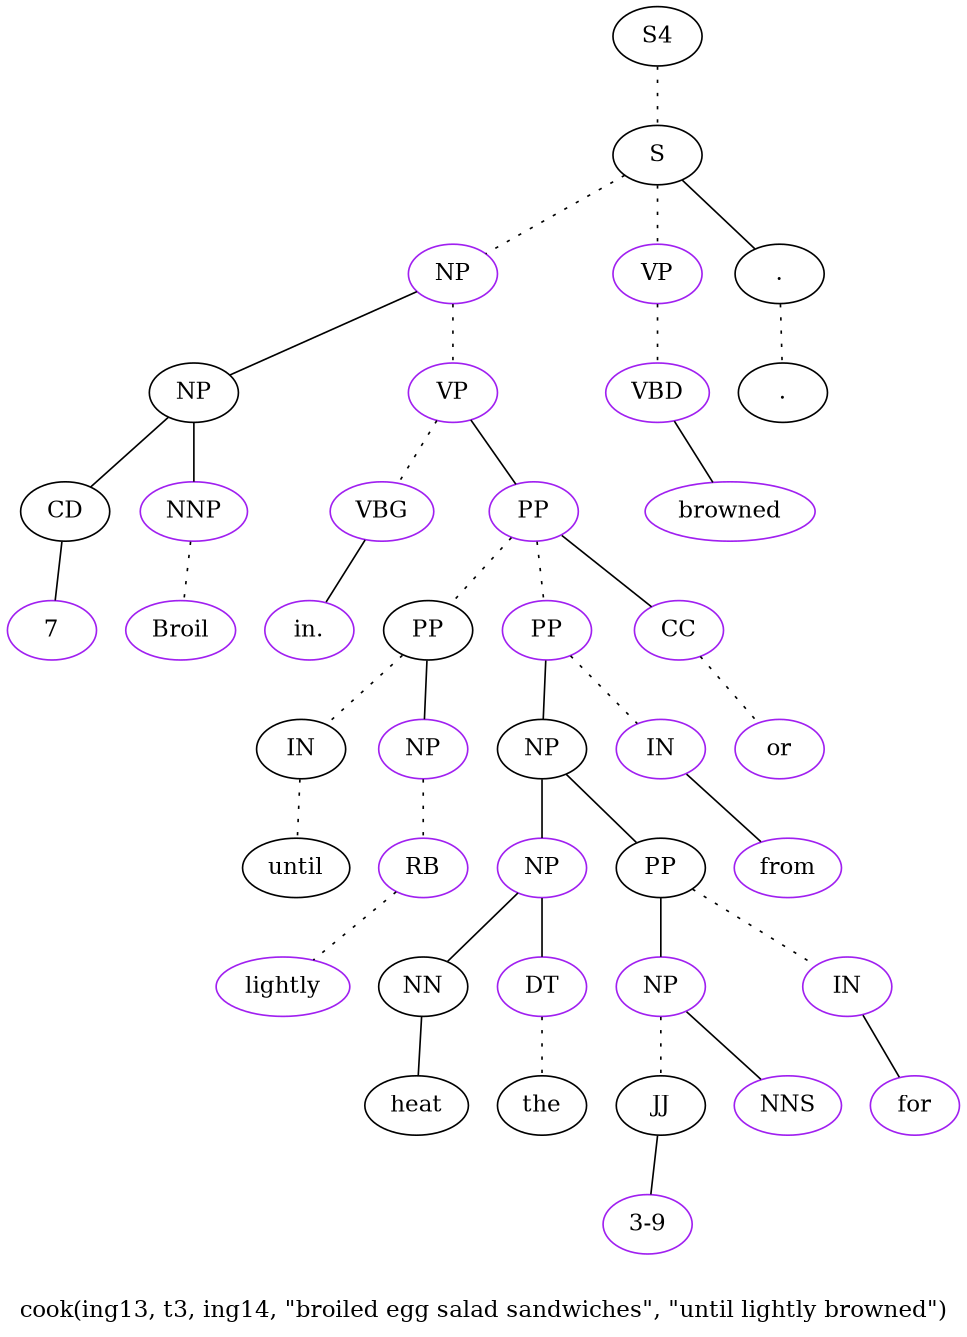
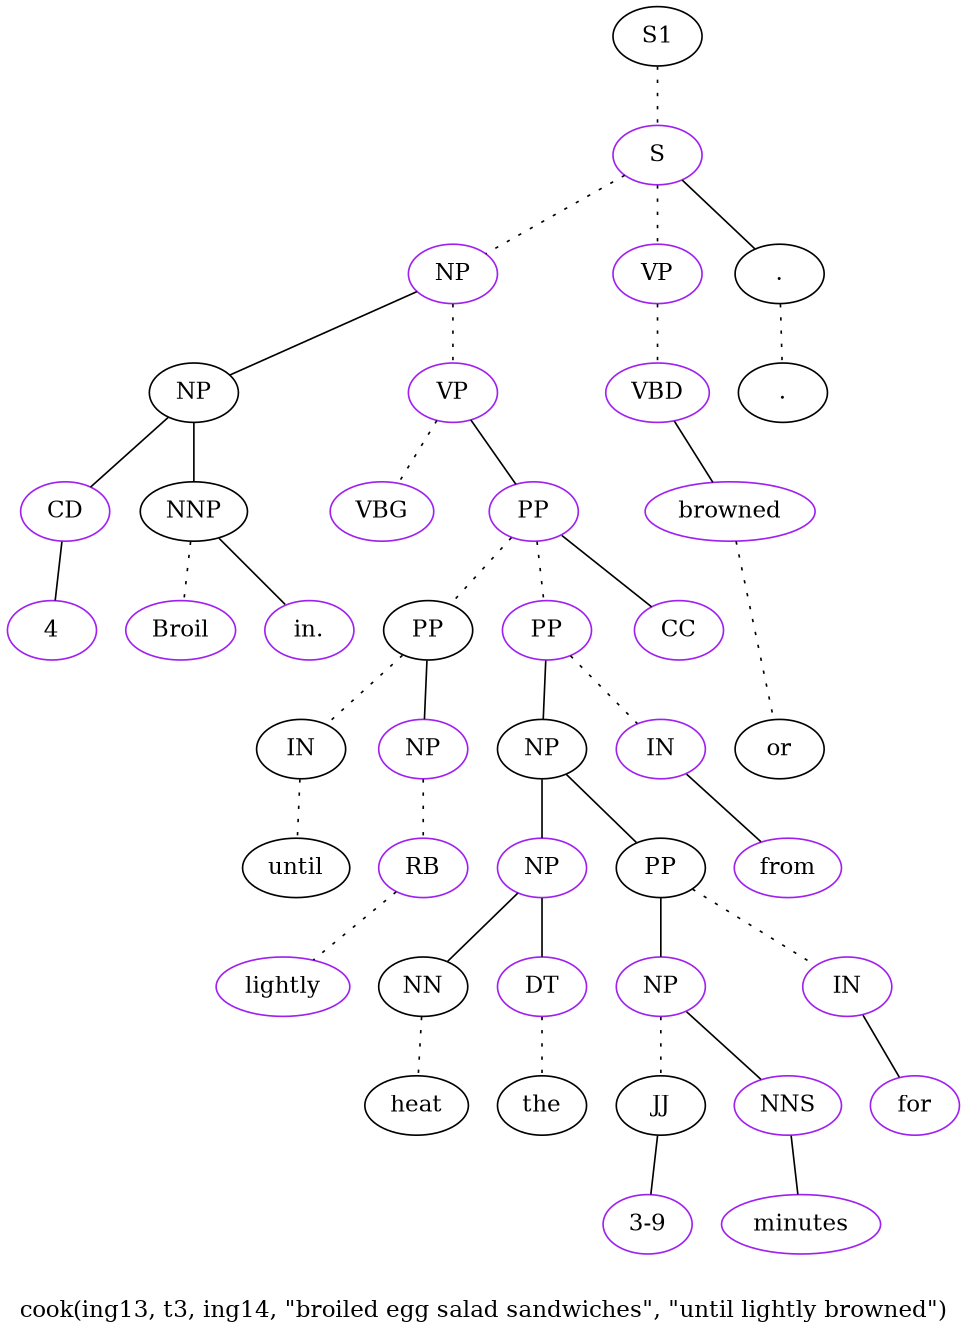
(658, 36) -> (658, 36)
(658, 155) -> (658, 155)
(65, 512) -> (65, 512)
(194, 512) -> (194, 512)
(346, 571) -> (252, 571)
(52, 630) -> (52, 630)
(729, 690) -> (755, 630)
(780, 749) -> (780, 749)
(420, 1046) -> (420, 1046)
none -> (801, 1224)
